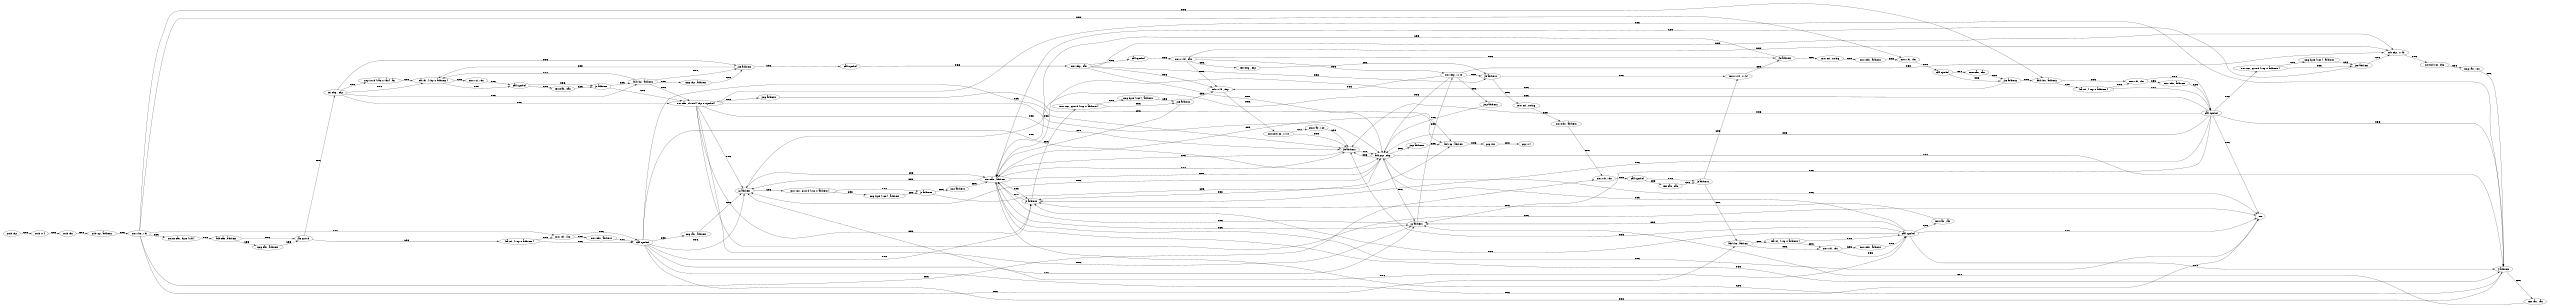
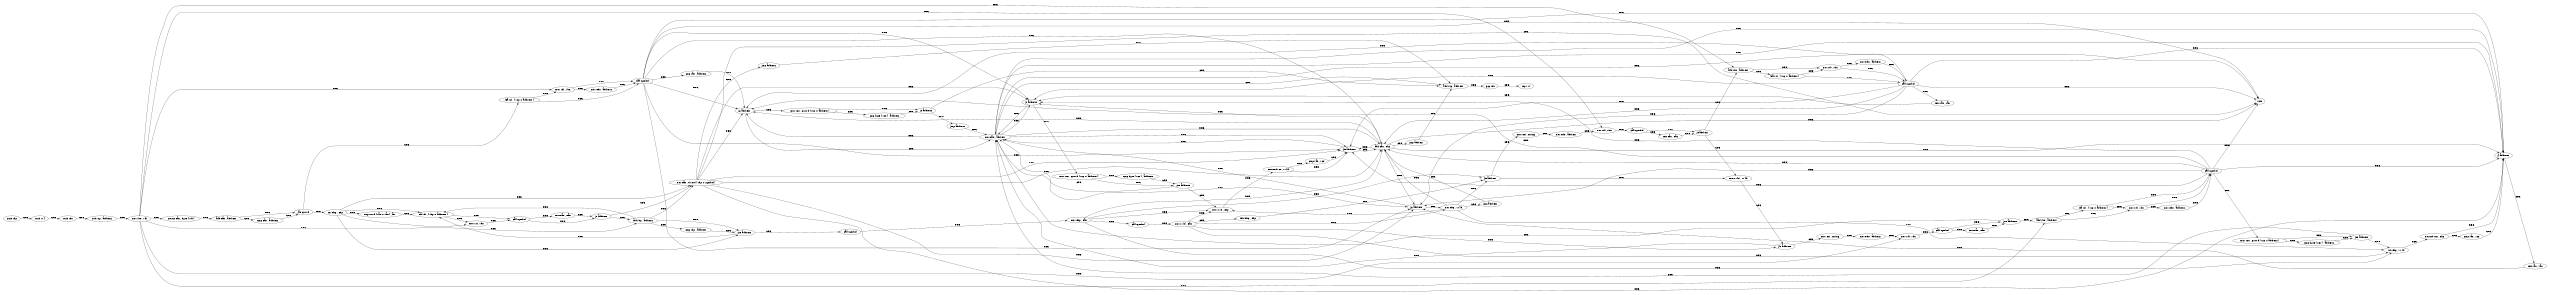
(1383, 156) -> (1383, 147)
none -> (2495, 216)
none -> (305, 228)
